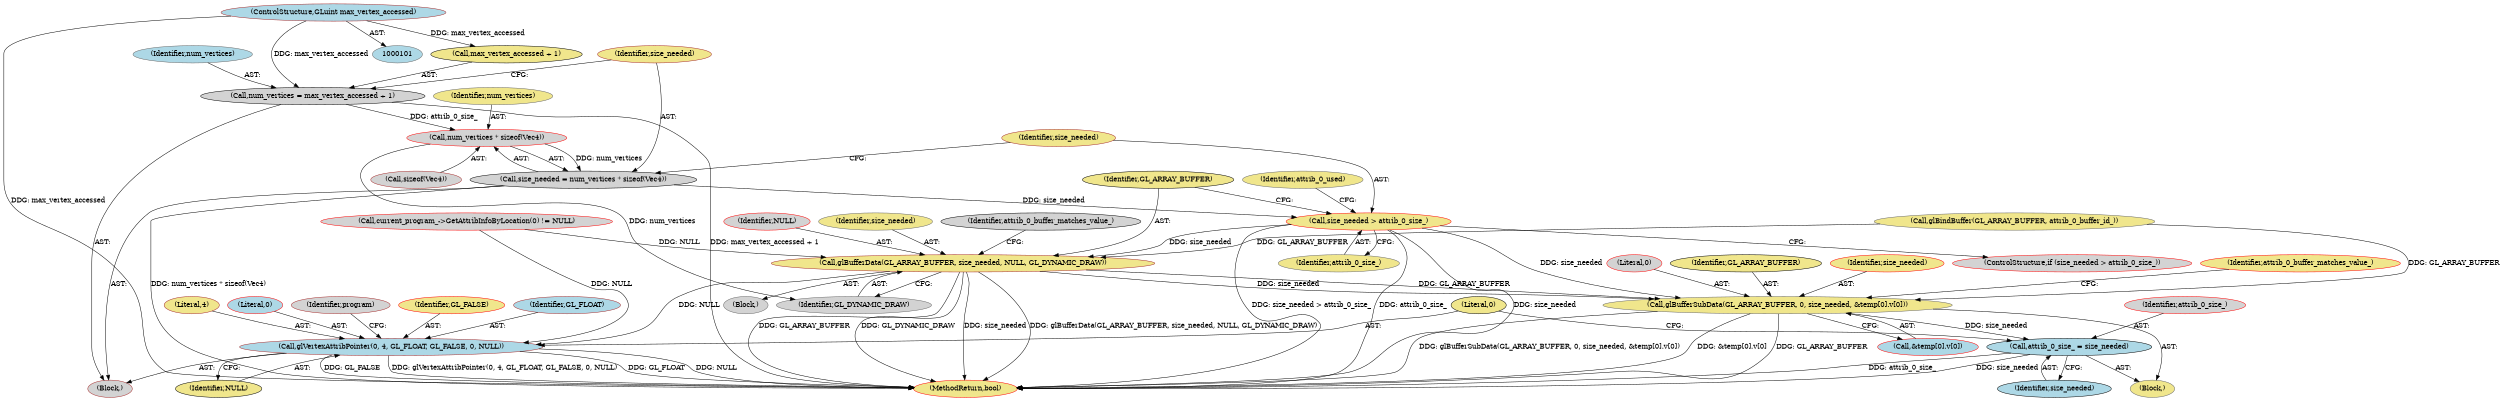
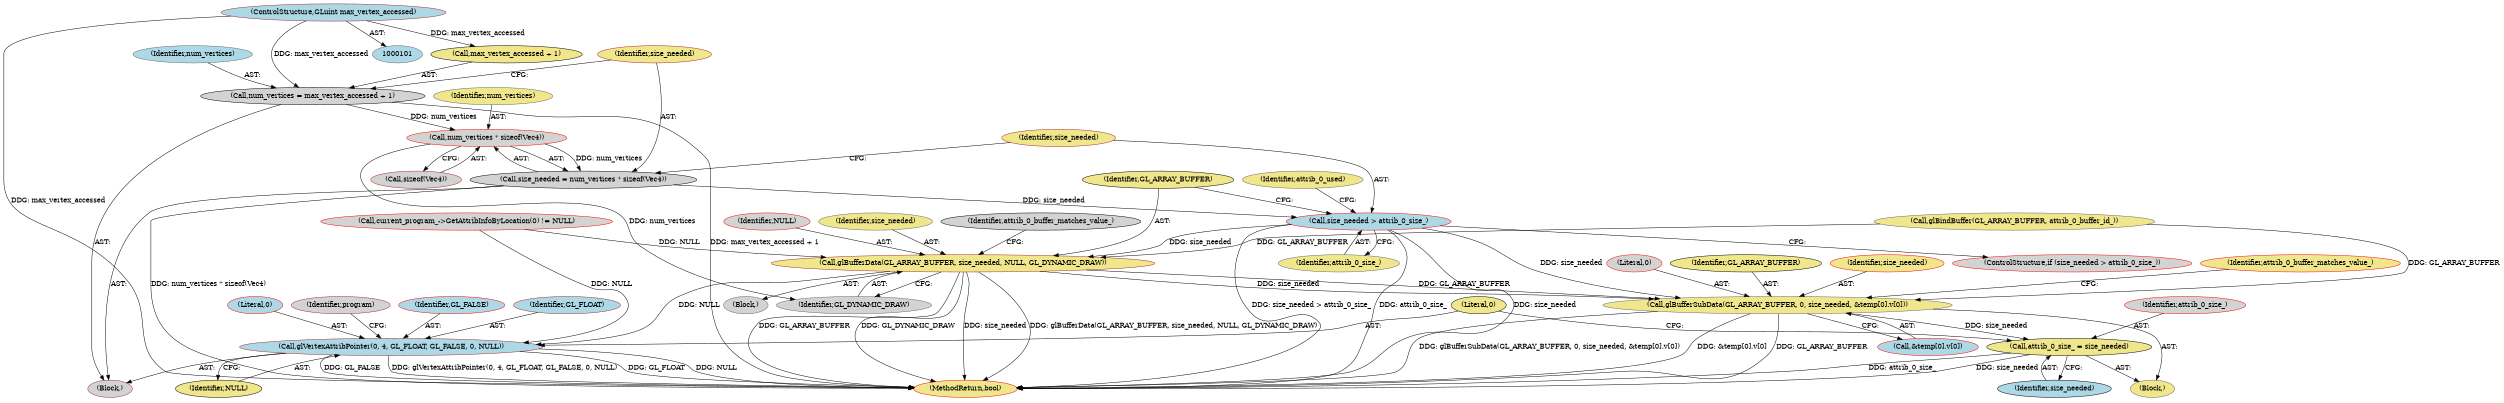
(444, 117) -> (444, 117)
none -> (443, 155)
(1369, 222) -> (1369, 222)
(192, 305) -> none
(452, 305) -> (452, 305)
(2069, 347) -> (2069, 347)
